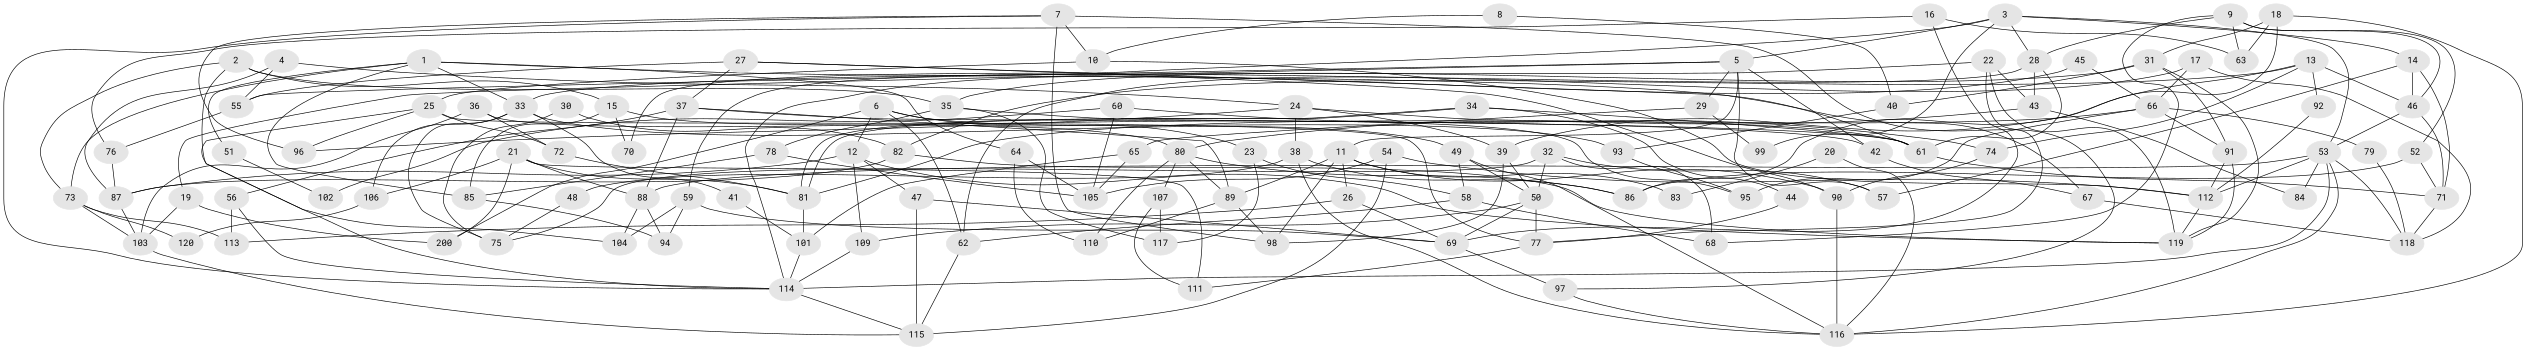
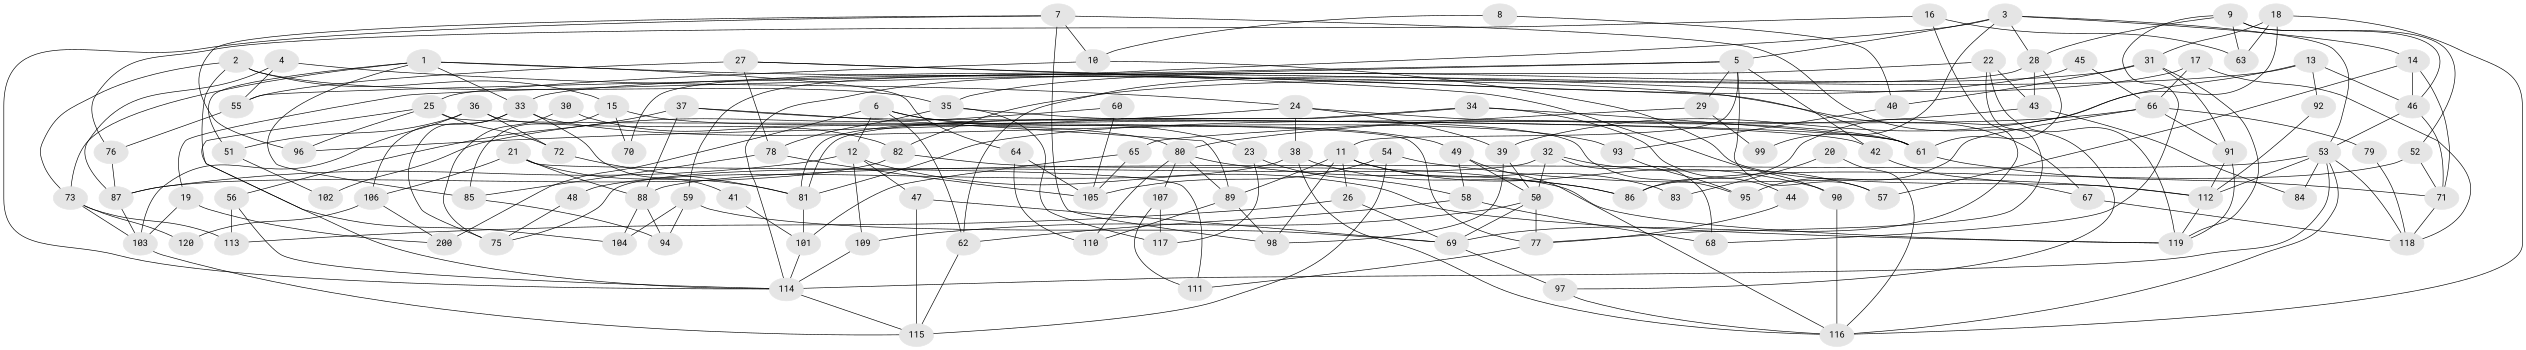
(711, 84) -> (756, 107)
none -> (365, 133)
(1991, 152) -> none
(494, 207) -> (408, 221)
